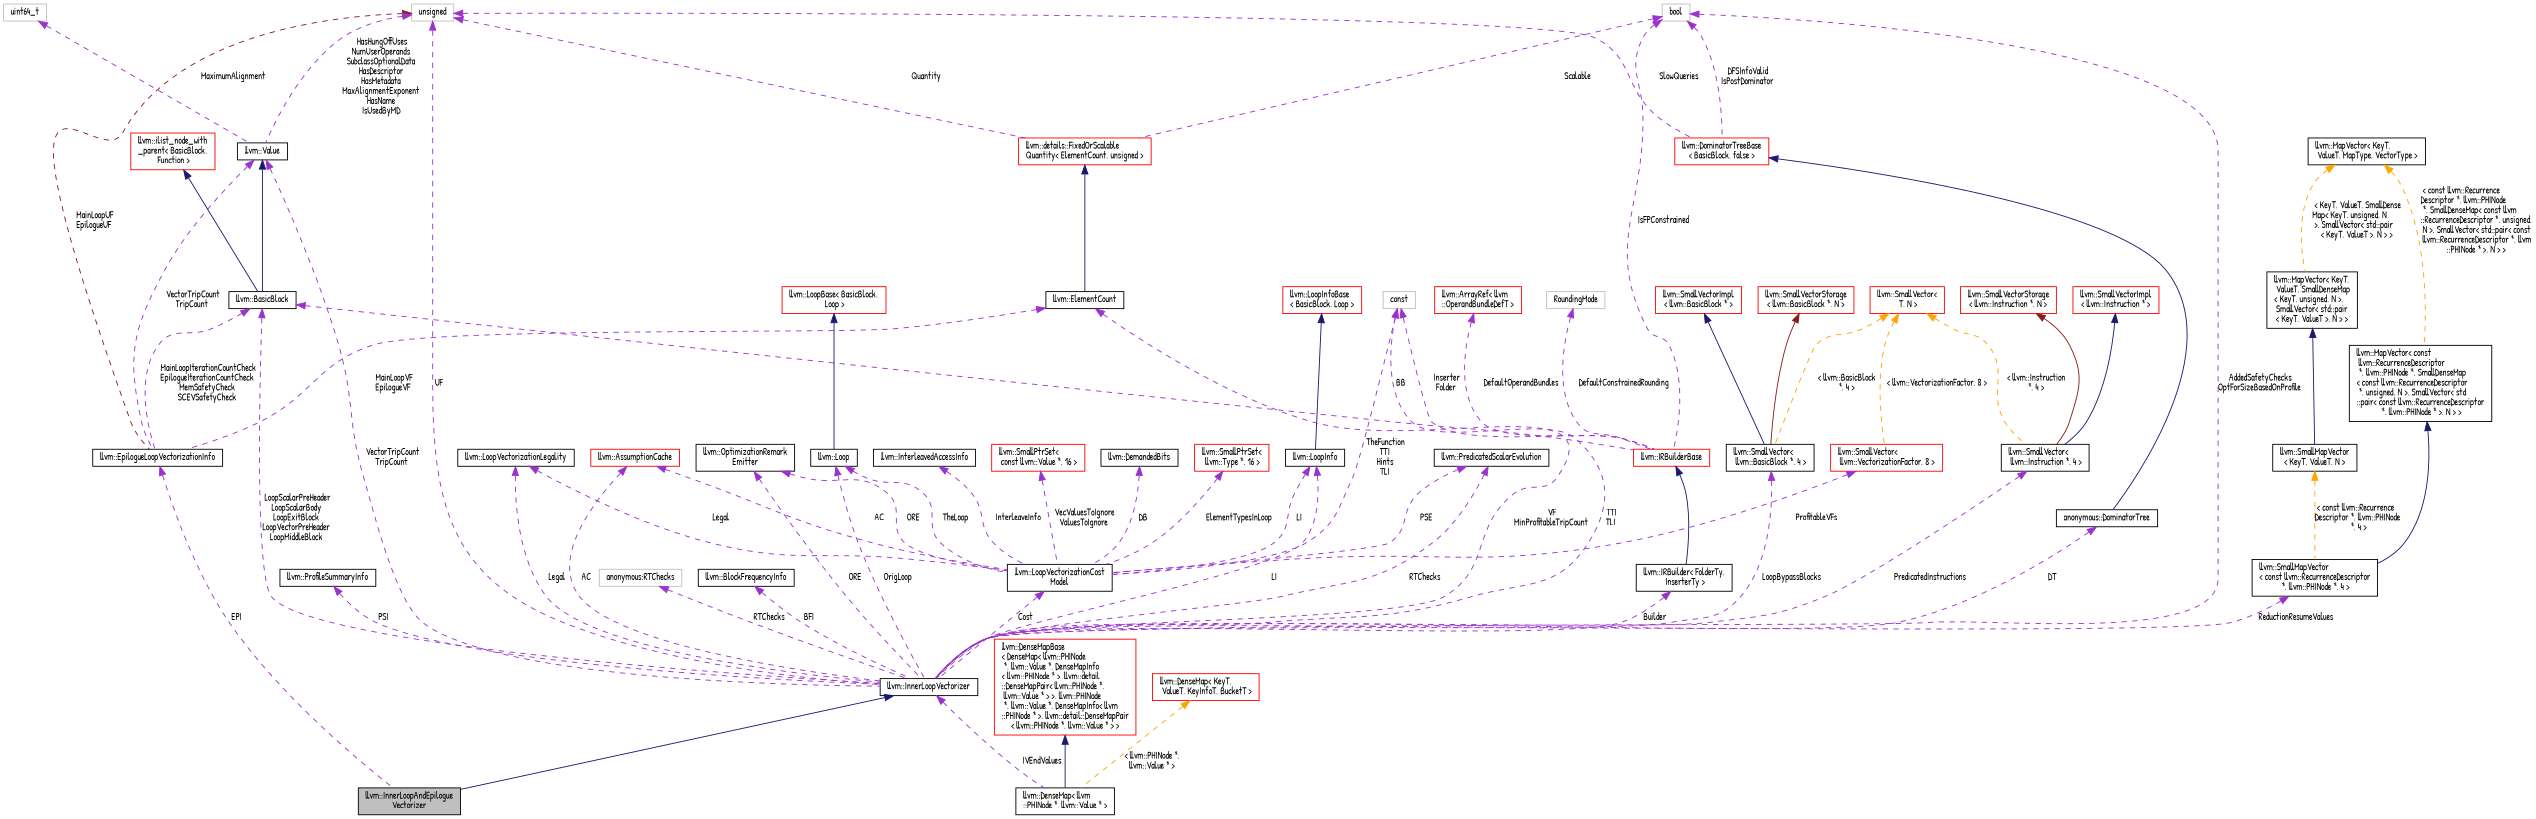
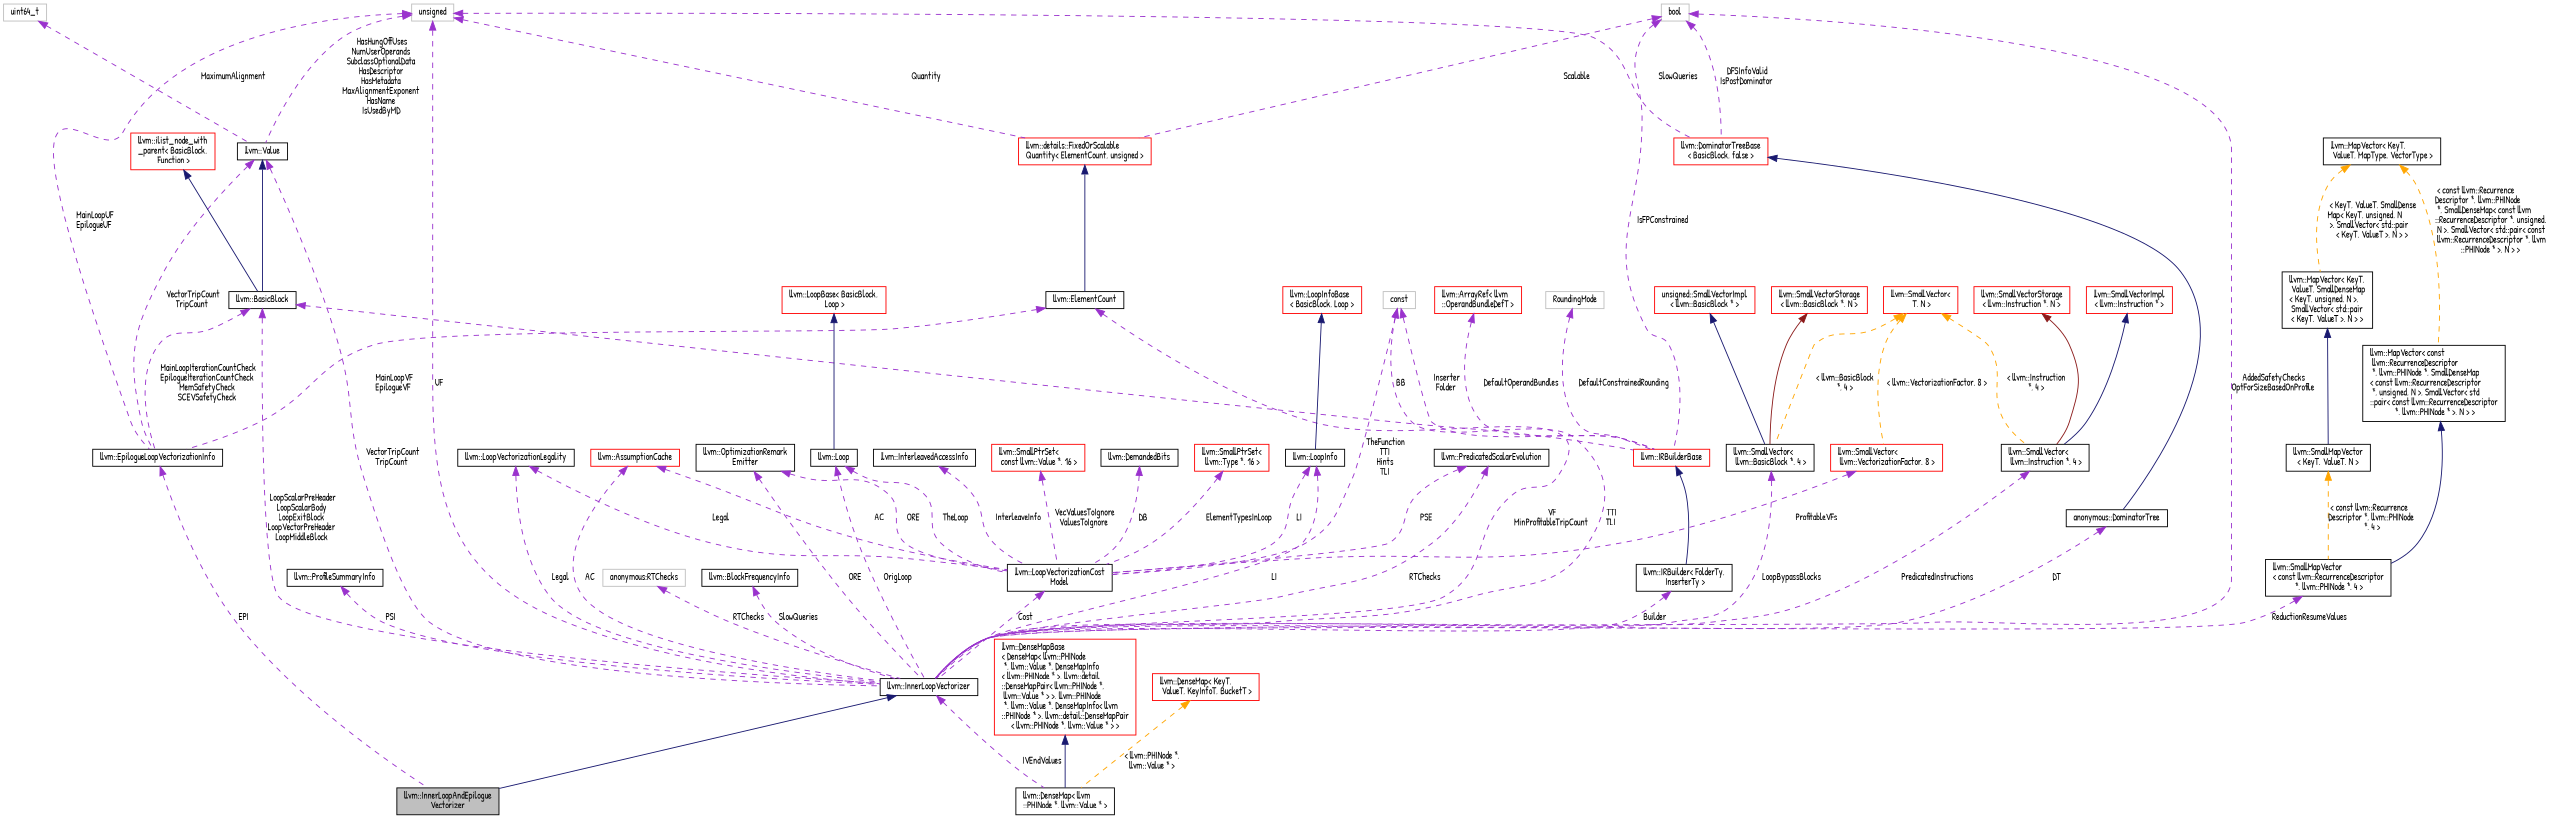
(82, 133) -> (82, 133)
(1698, 300) -> (1705, 300)
(808, 618) -> (797, 618)
